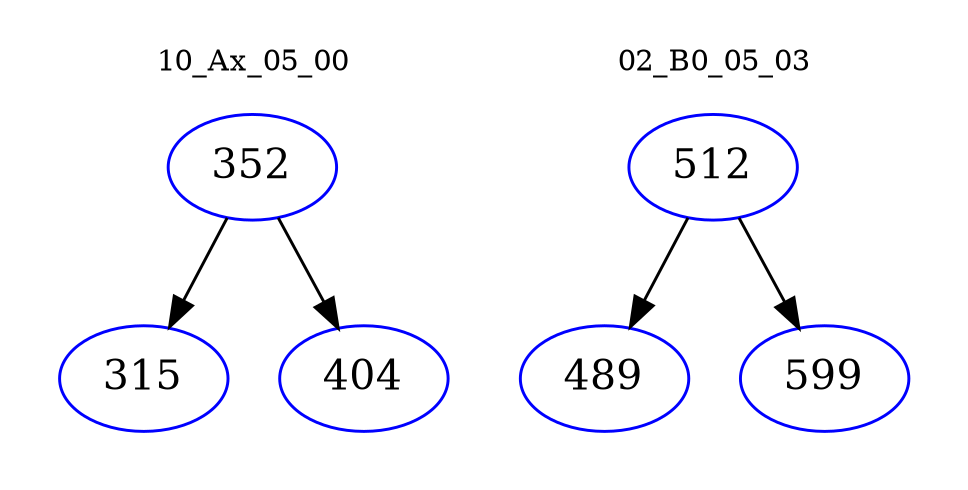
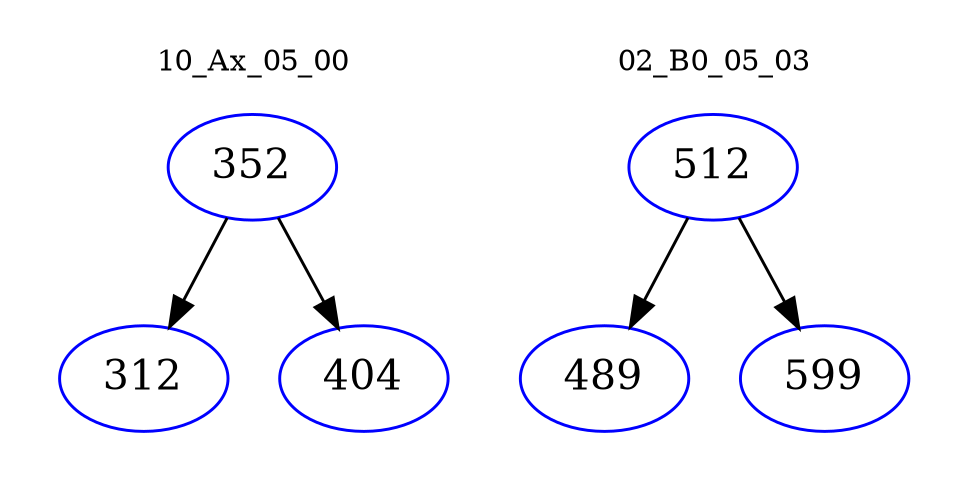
(144, 379) -> (144, 379)
